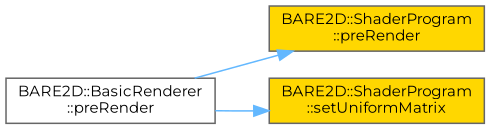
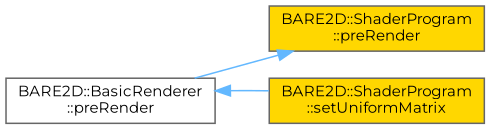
(234, 111) -> (250, 91)
